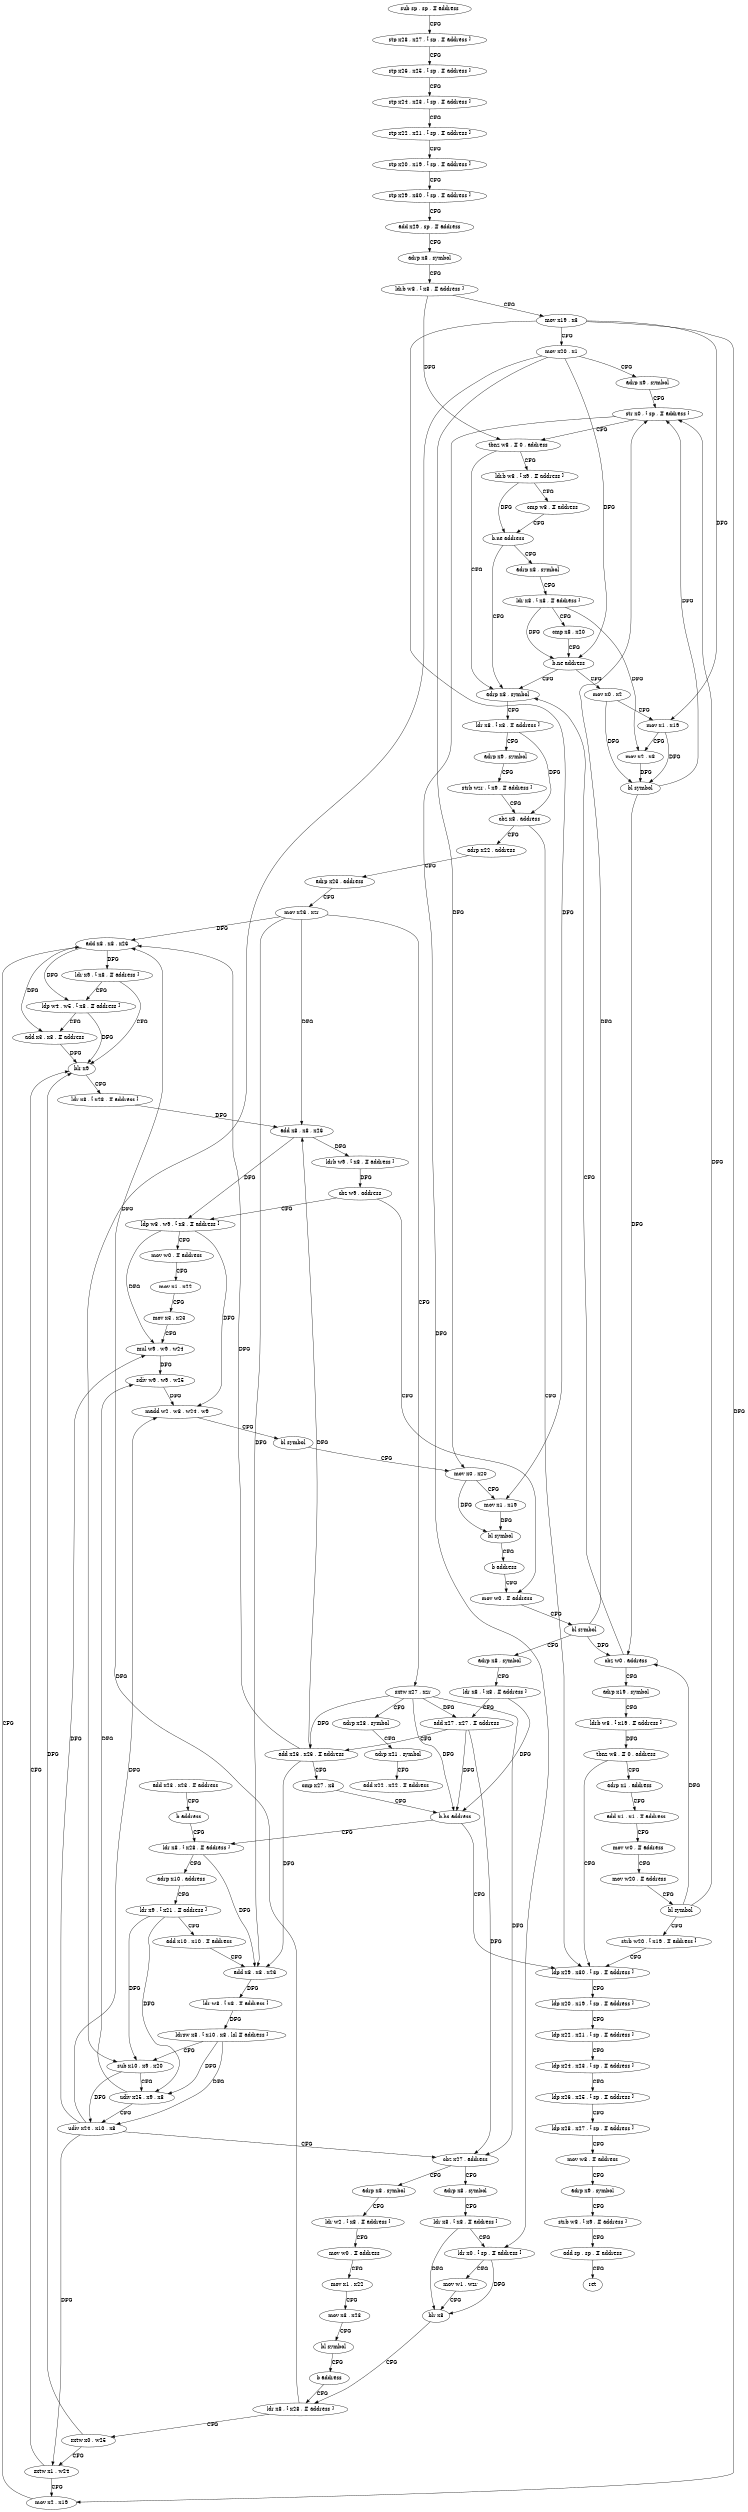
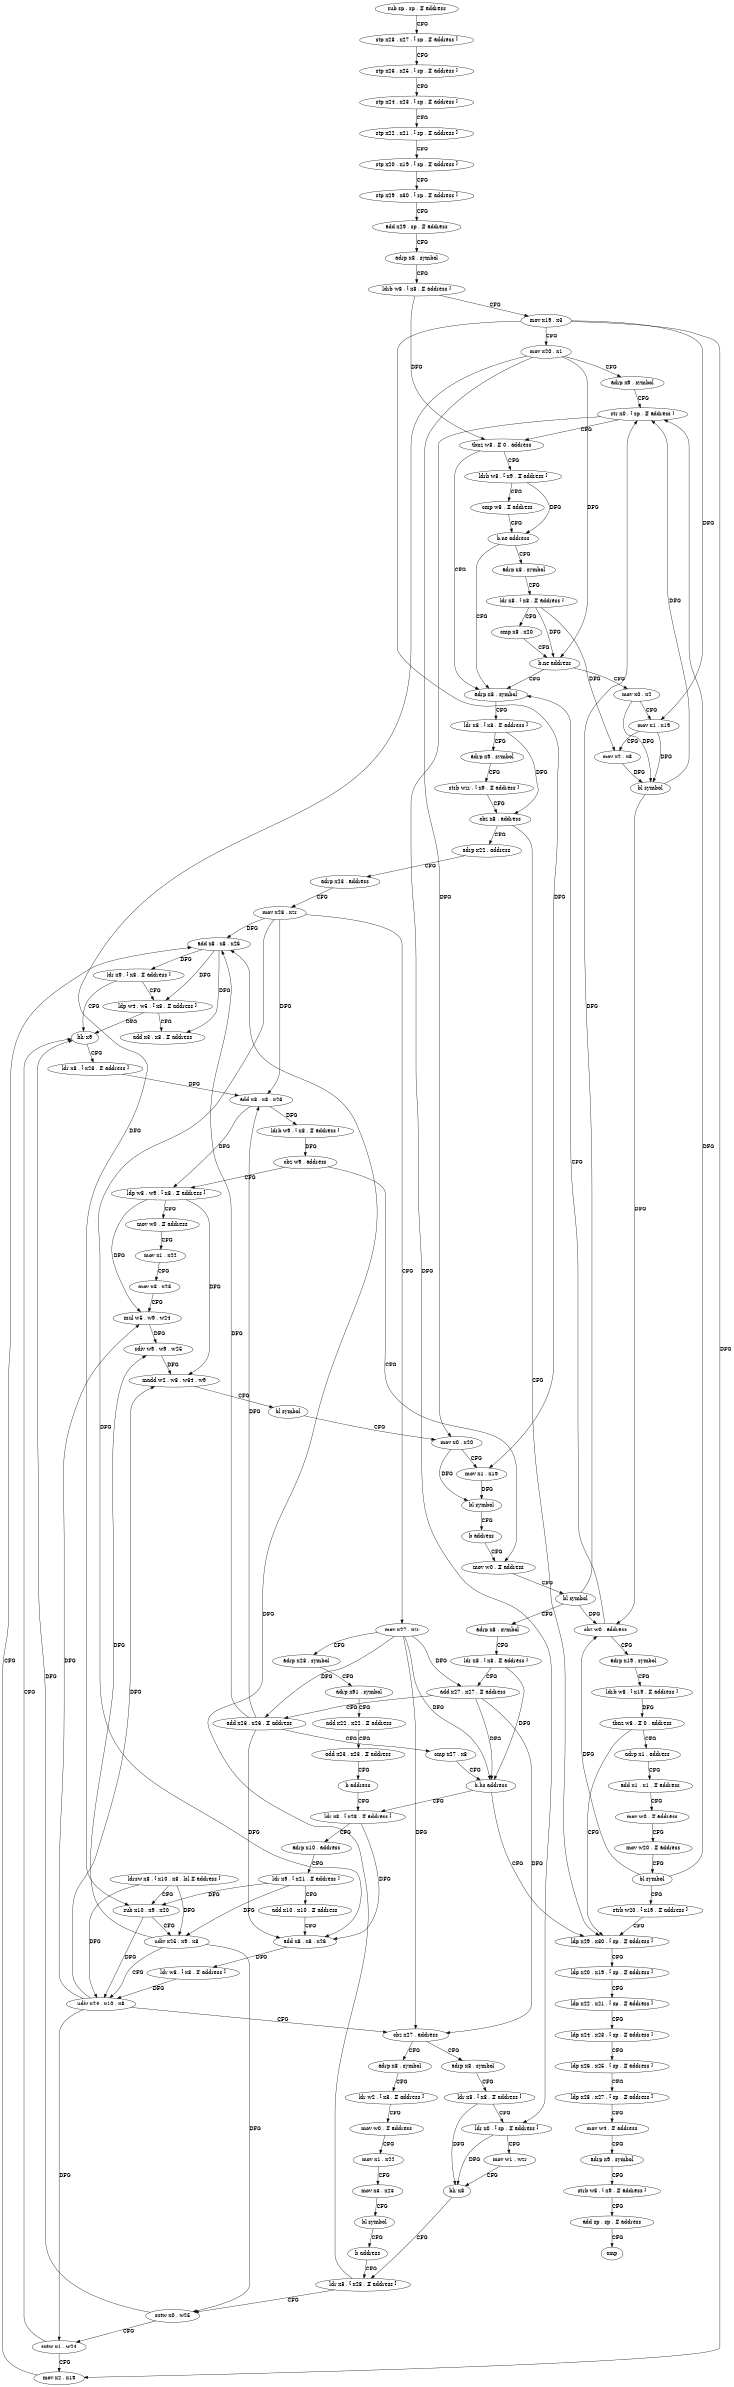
(67, 1052) -> none
(160, 1349) -> (147, 1318)
(177, 1412) -> (174, 1381)
(413, 1692) -> (402, 1630)
none -> (359, 1737)
(398, 1755) -> (359, 1692)
(230, 2018) -> (148, 1988)
none -> (249, 2130)
(593, 2160) -> (612, 2129)
(593, 2285) -> (612, 2254)
